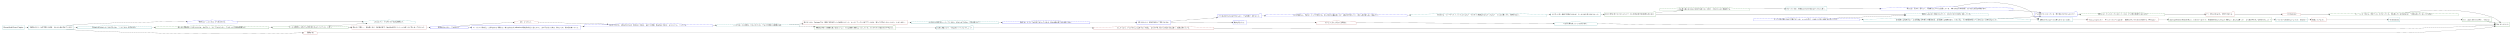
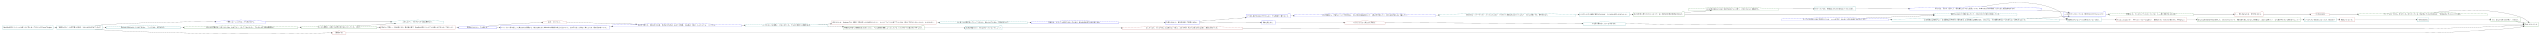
(13, 27) -> (28, 27)
